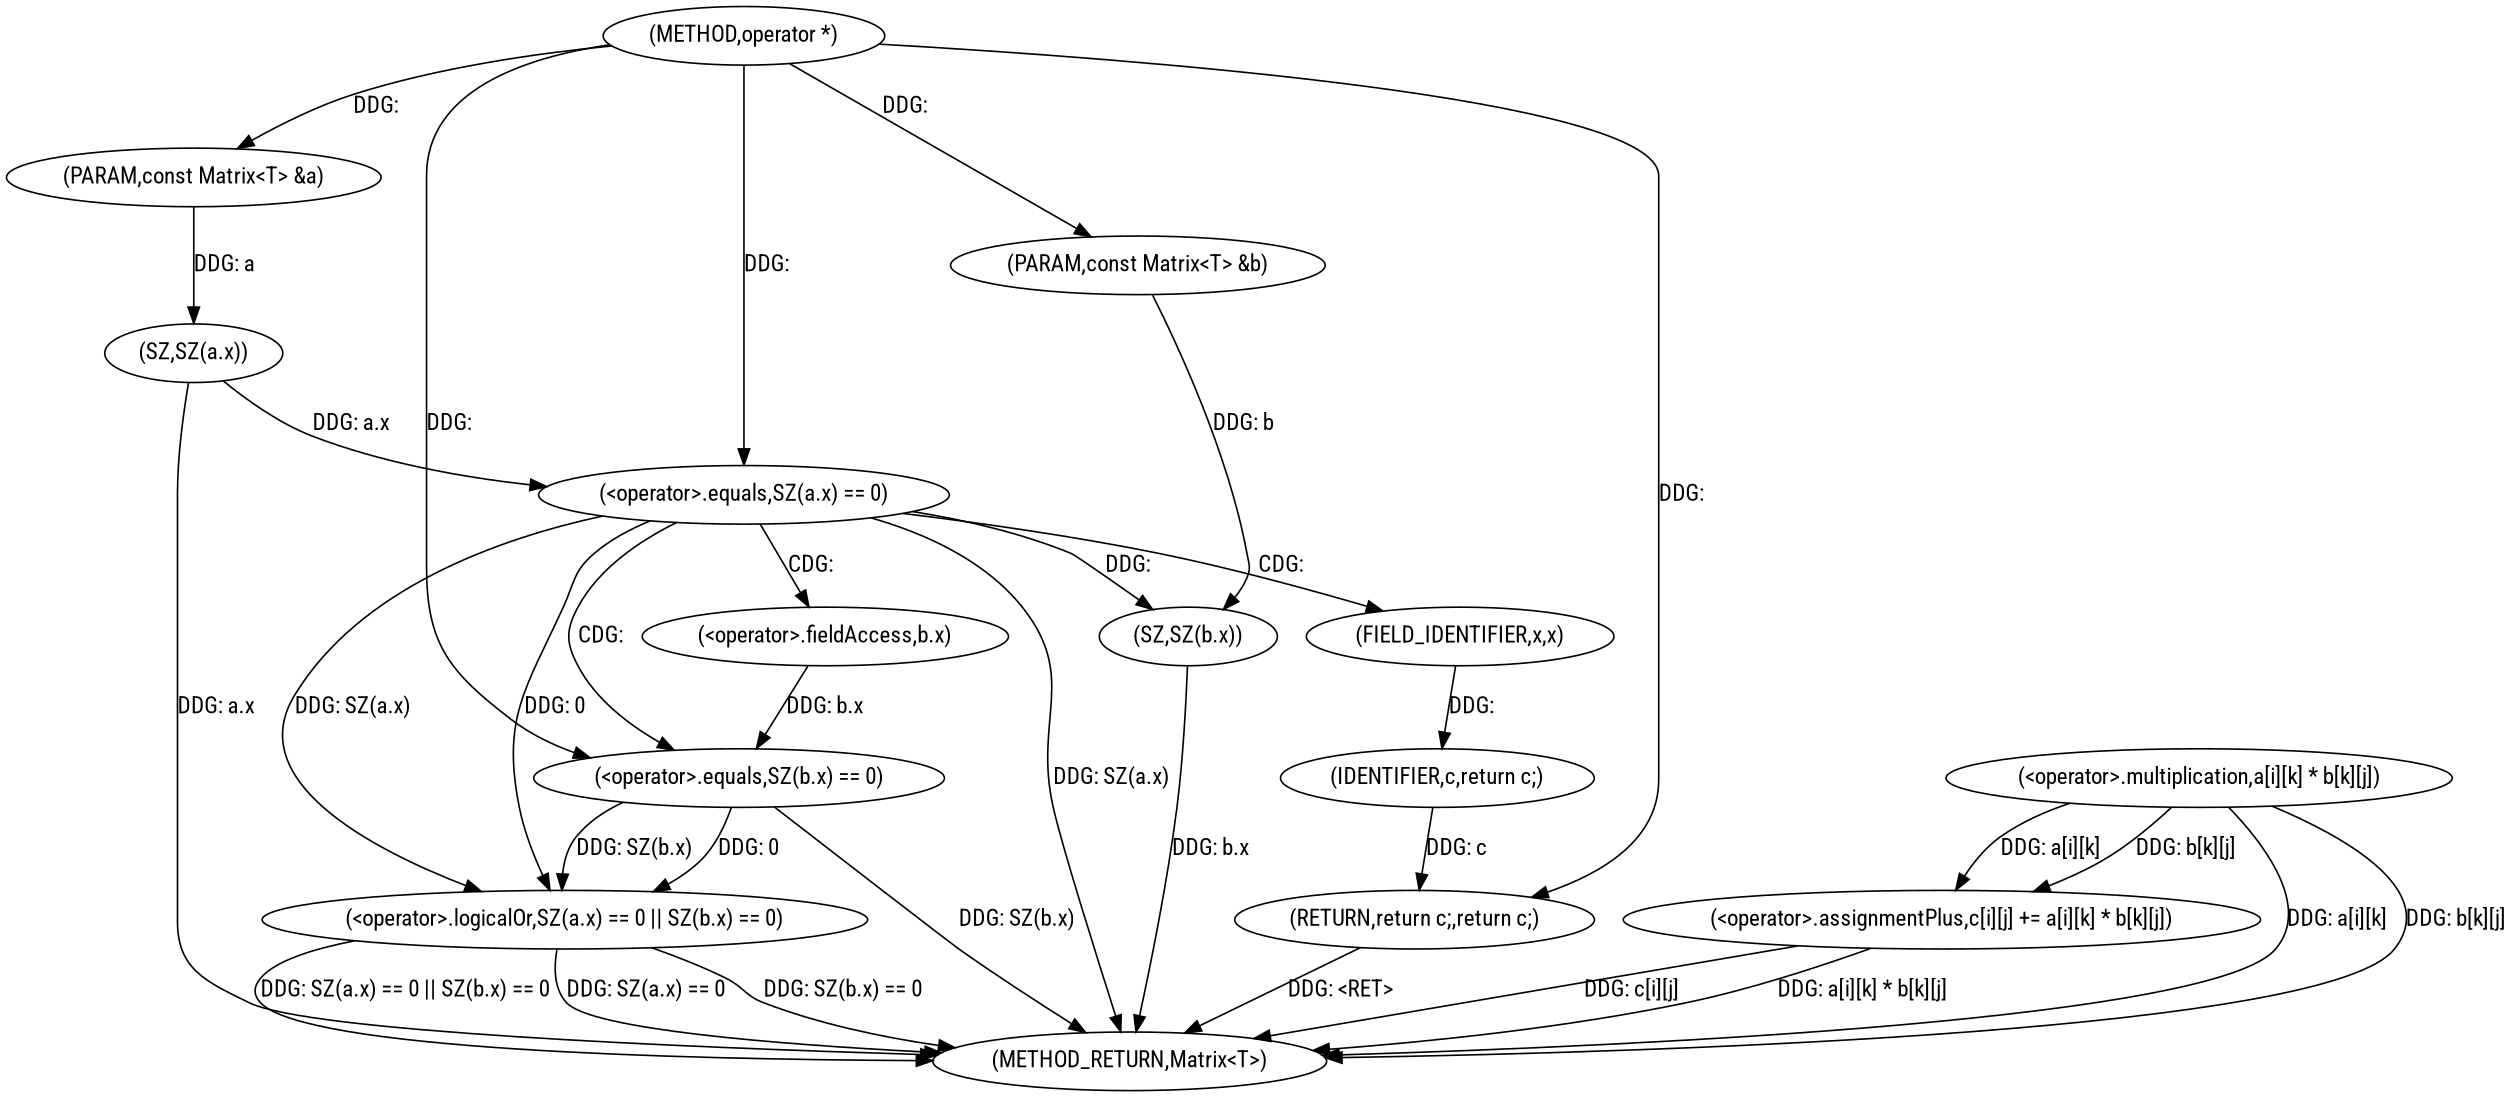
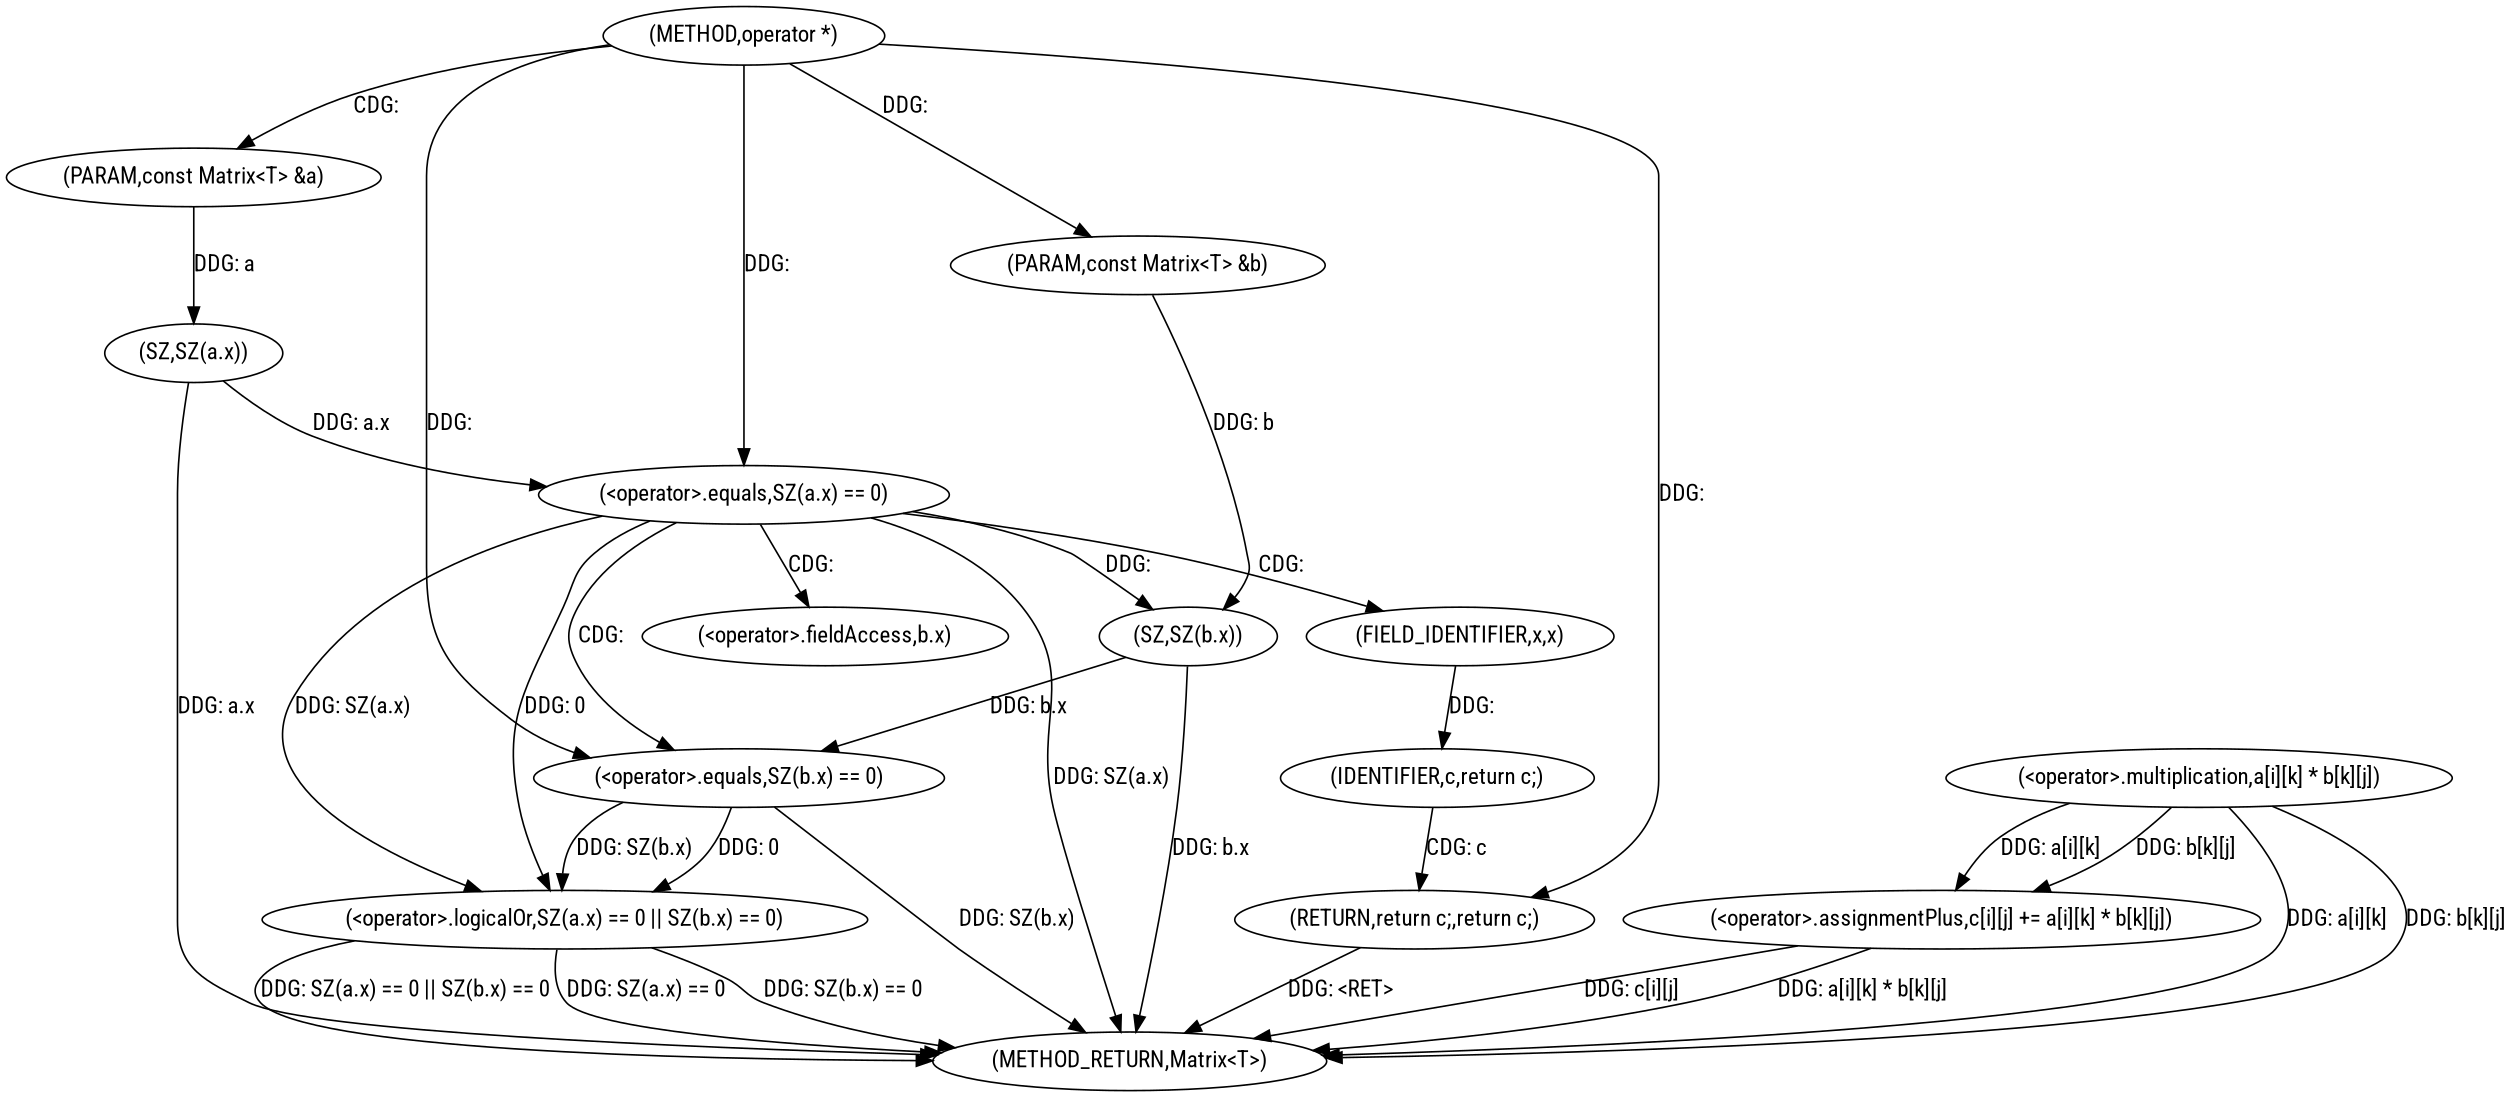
(379, 107) -> (379, 107)
(787, 700) -> (982, 702)
(1457, 849) -> (1457, 849)
